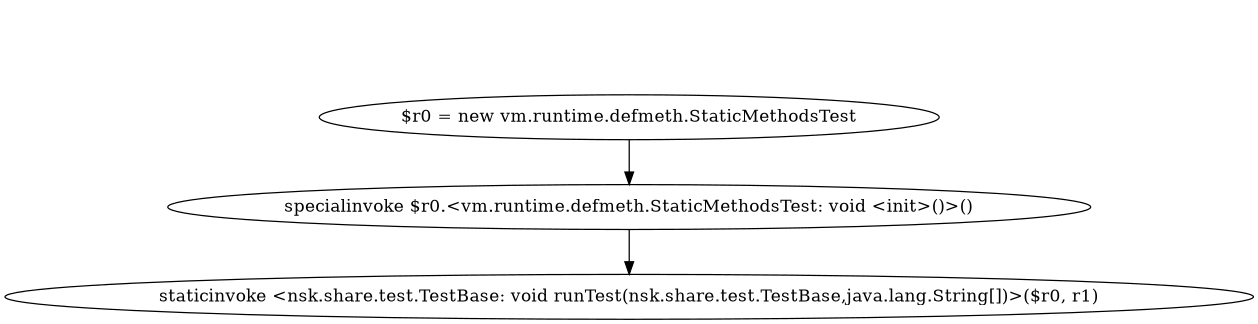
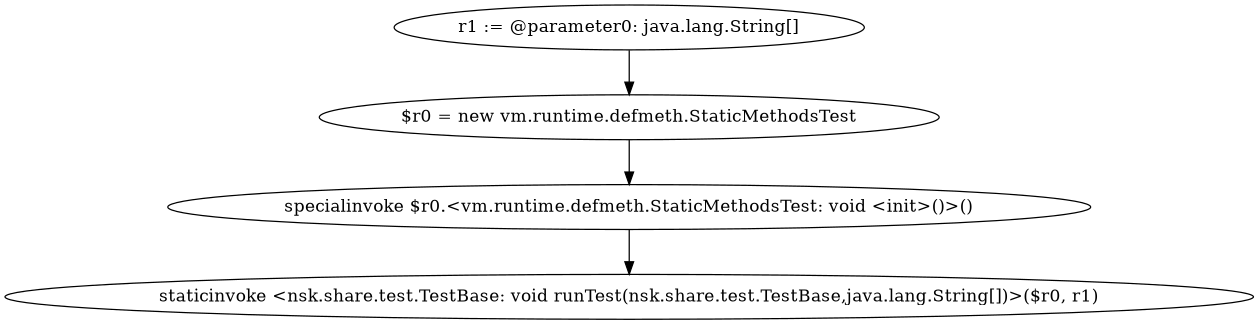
none -> (629, 27)
